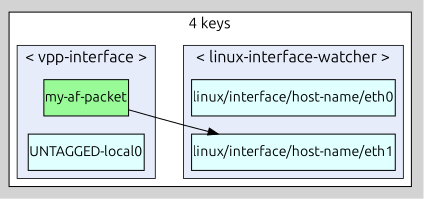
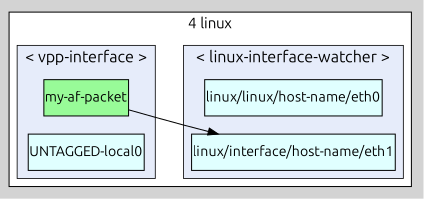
(210, 25) -> (210, 25)
(293, 98) -> (293, 98)
